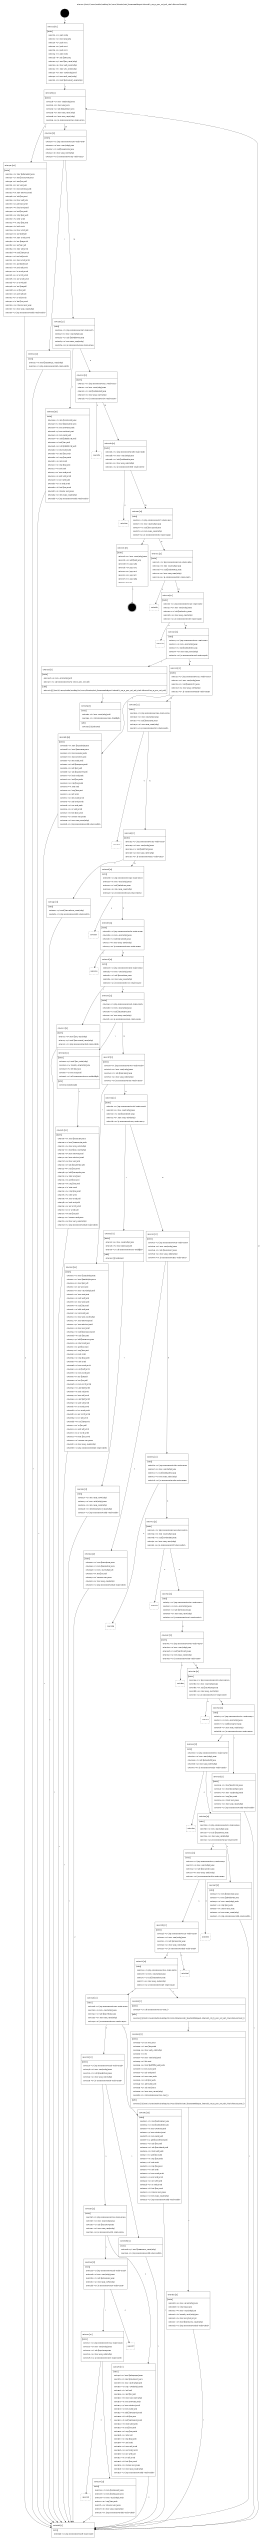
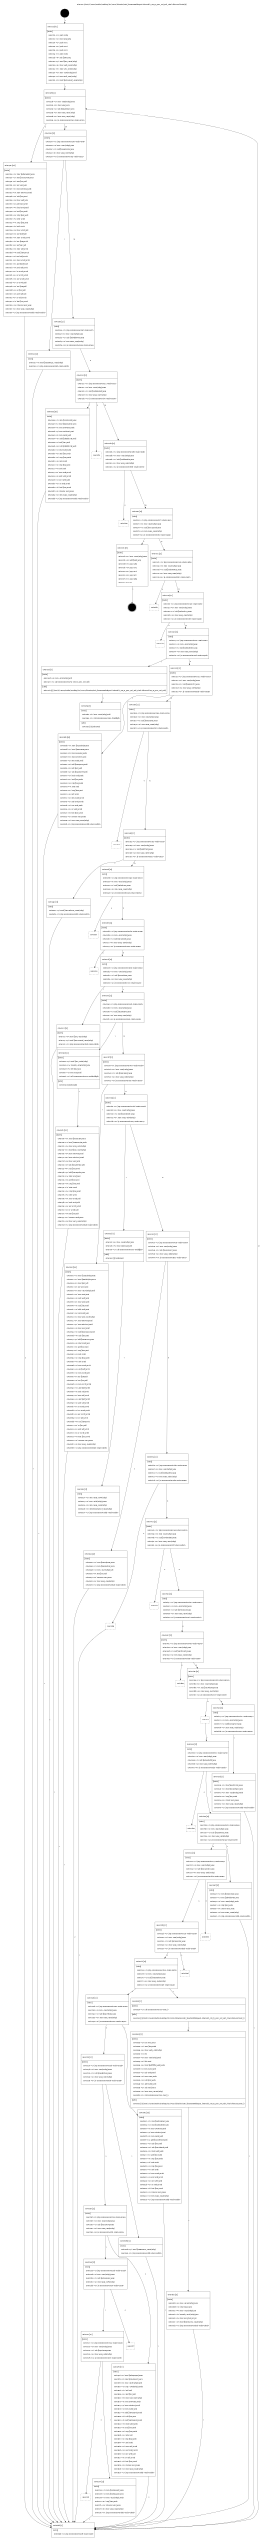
(72, 378) -> (89, 405)
(221, 1738) -> (206, 1732)
(68, 2017) -> (78, 2070)
